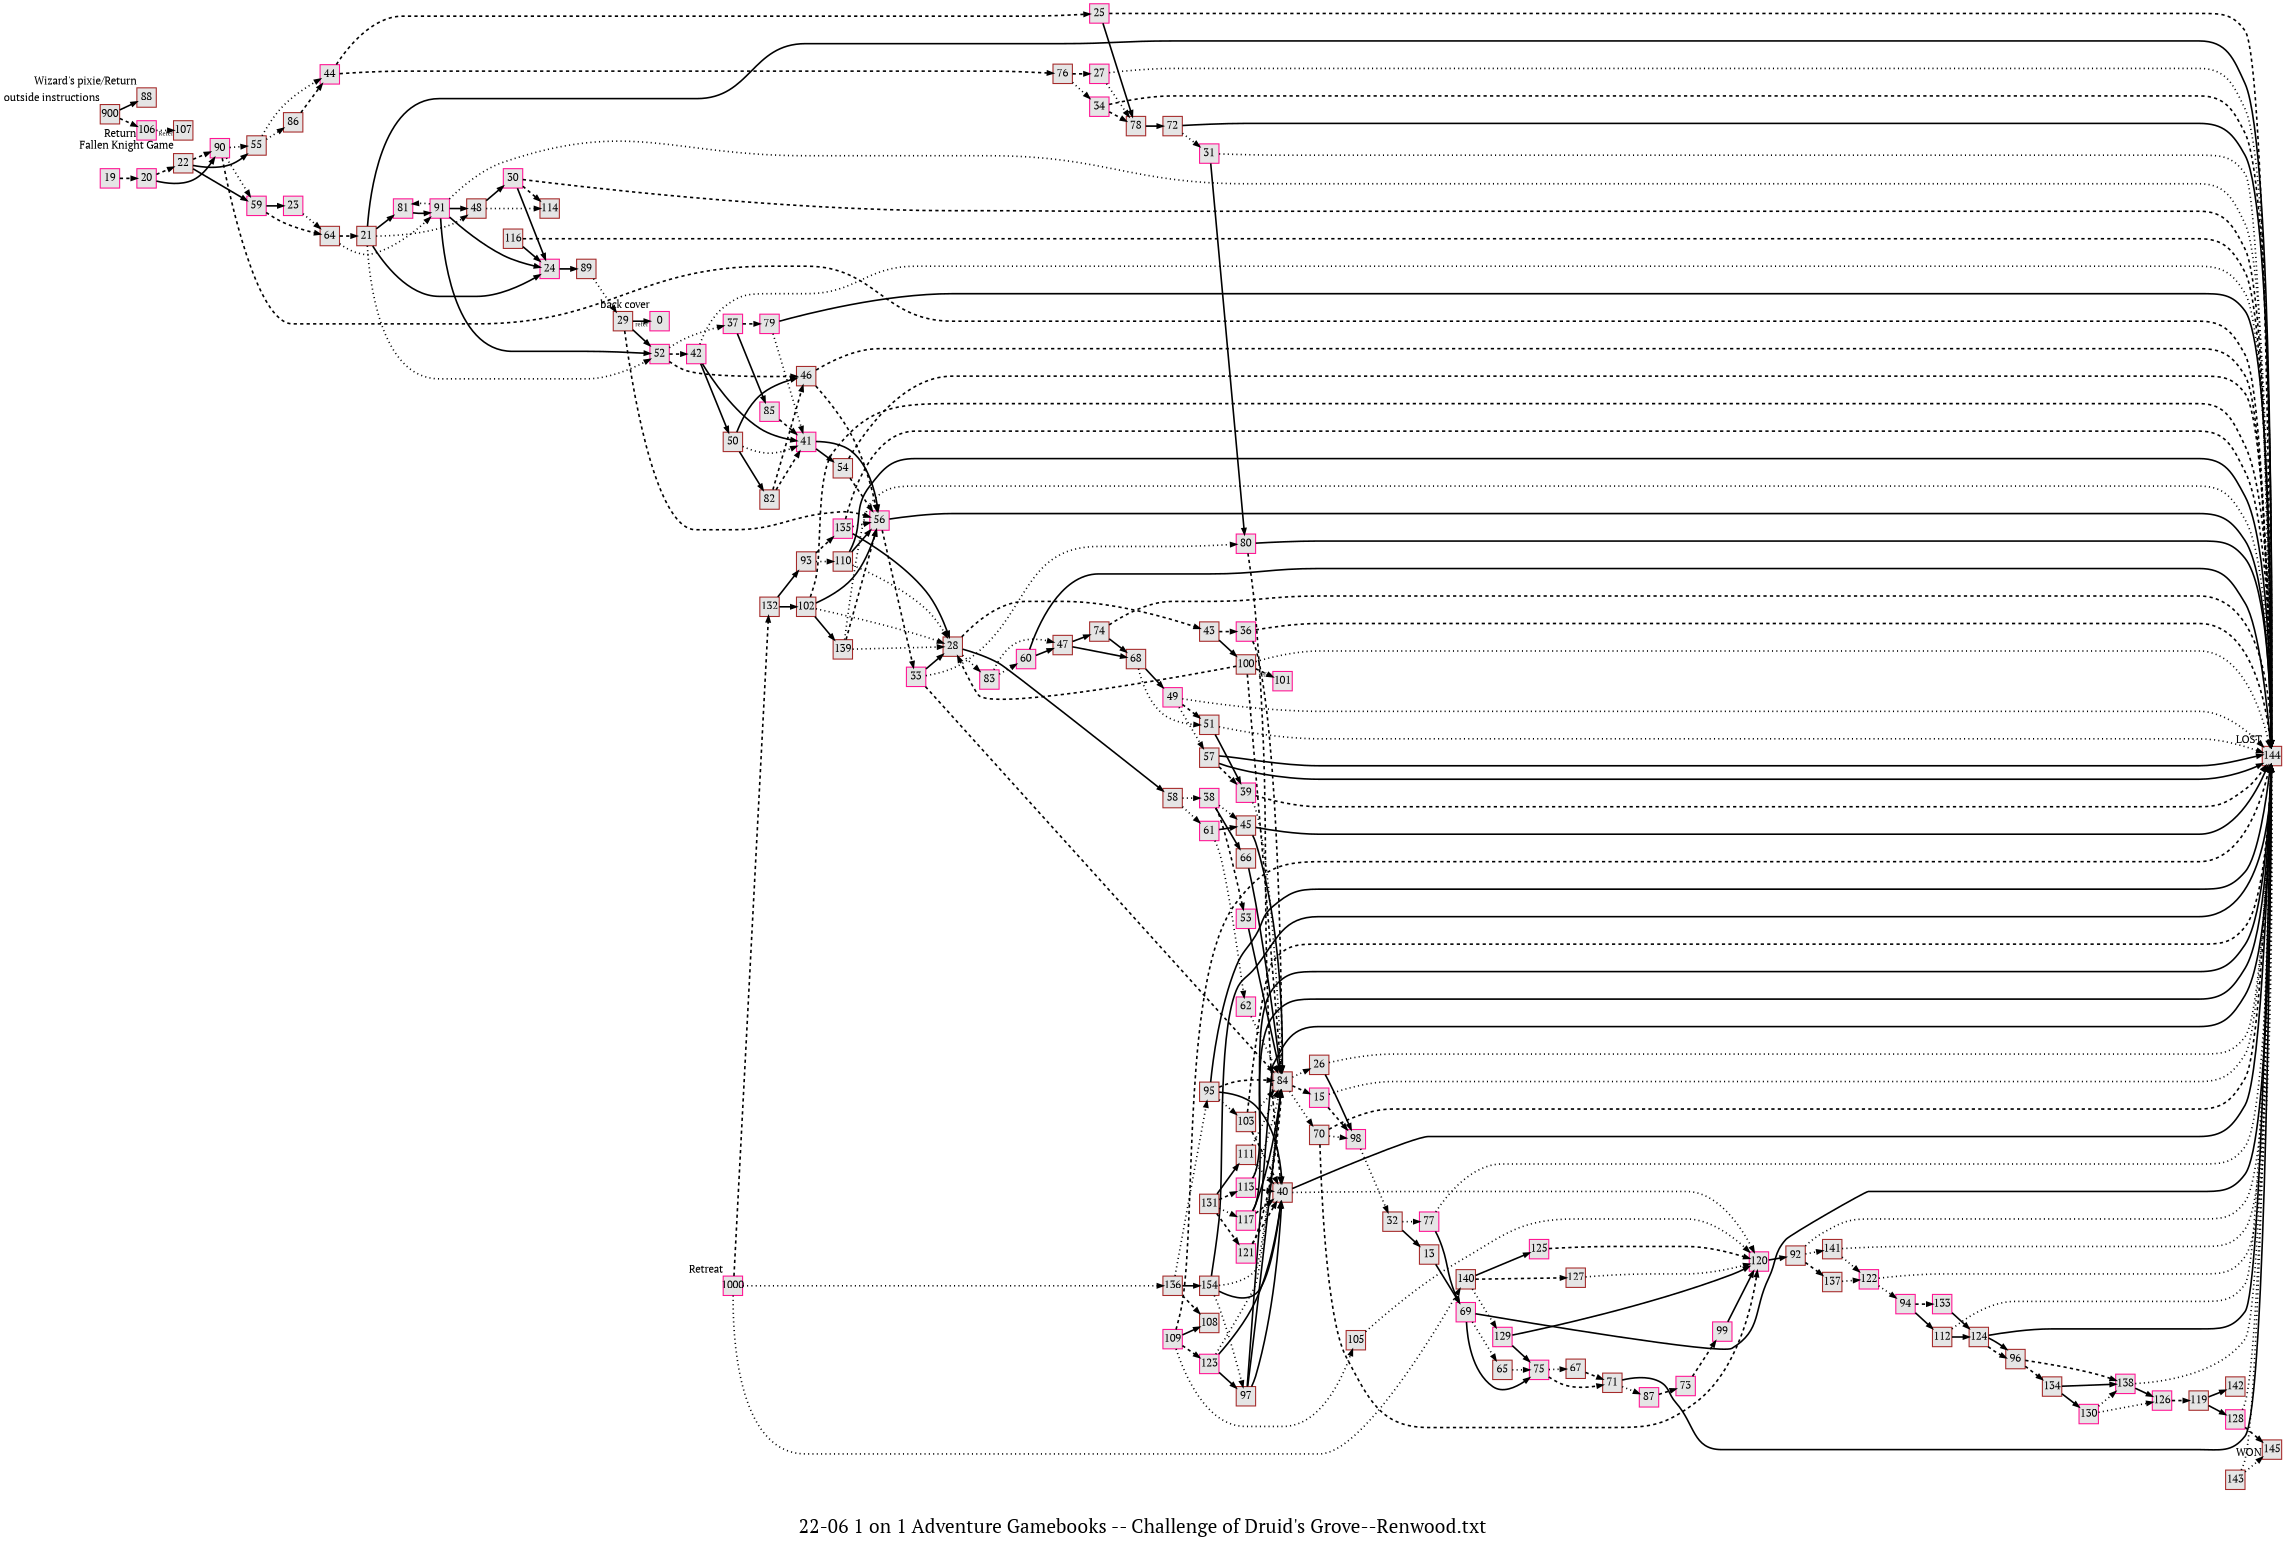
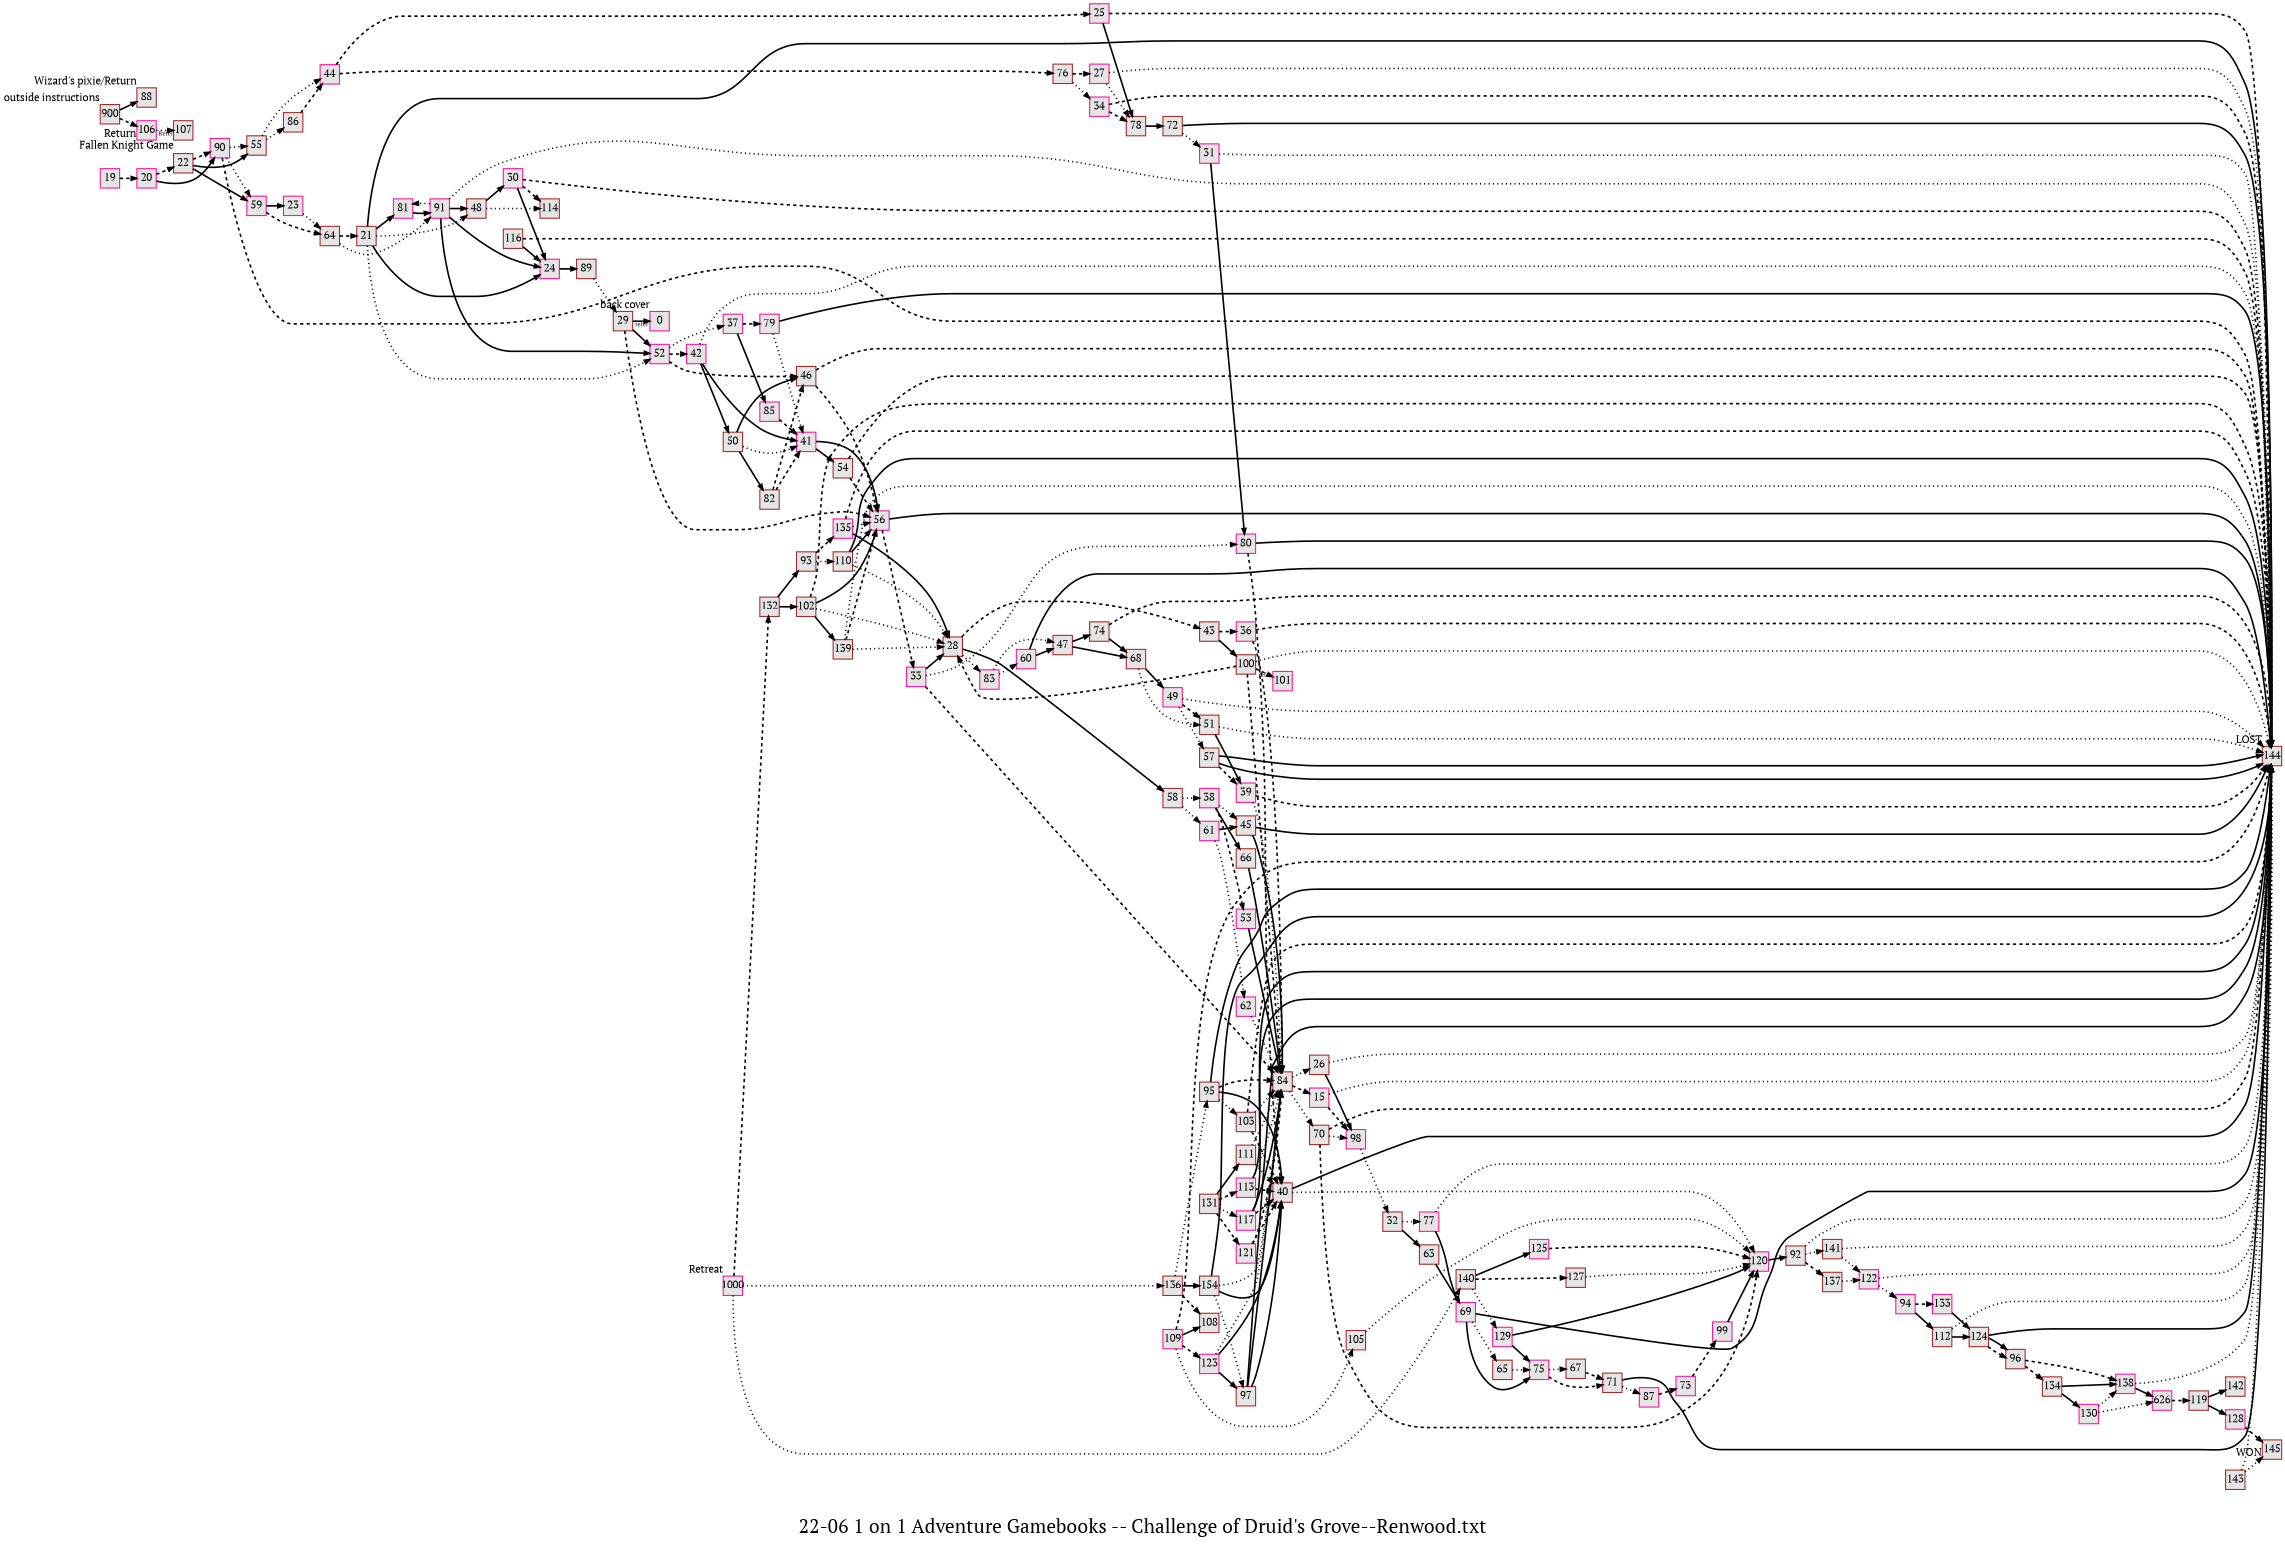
(2265, 1091) -> none
(1429, 1255) -> (1429, 1255)
(2162, 1401) -> (2162, 1401)
